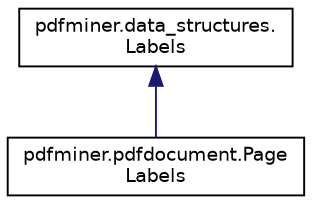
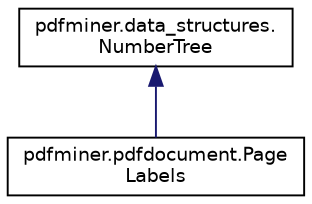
(156, 38) -> (156, 38)
